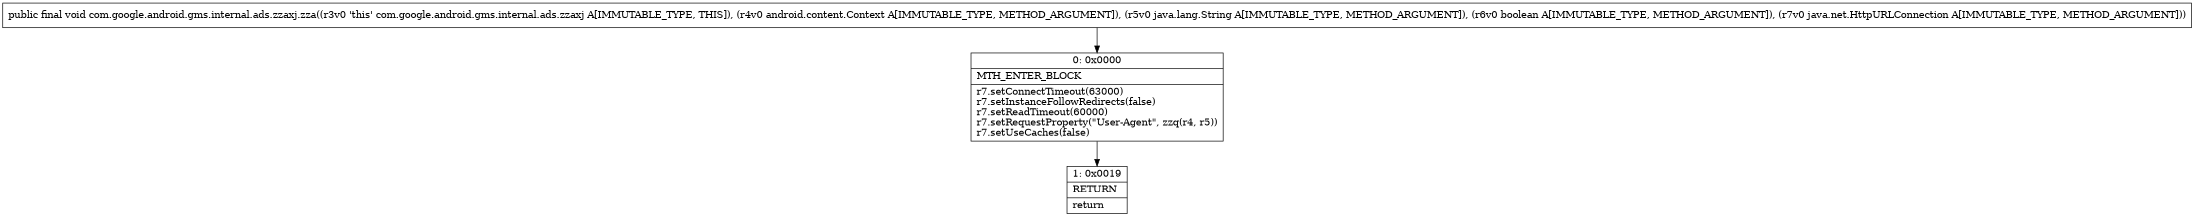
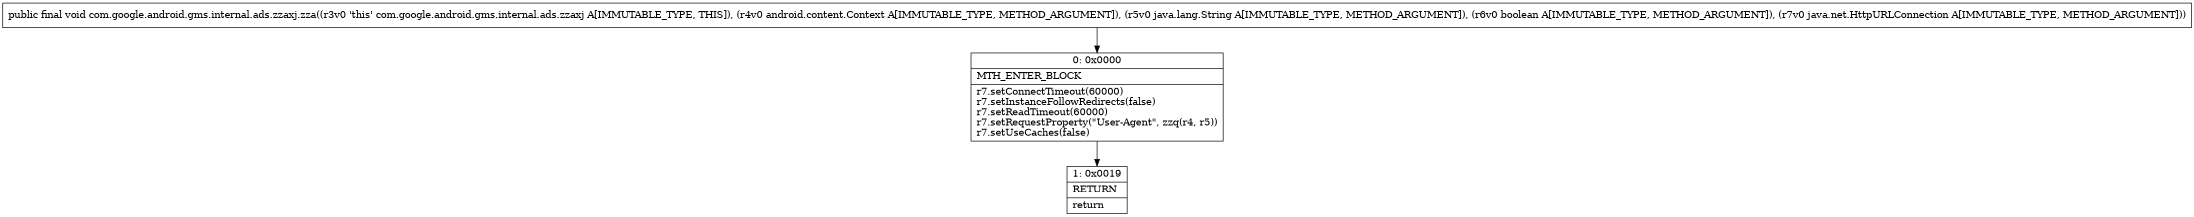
(1050, 92) -> (1050, 92)
